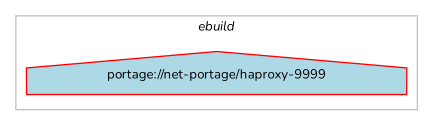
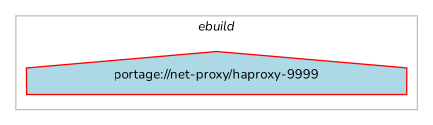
(217, 75) -> (217, 75)
